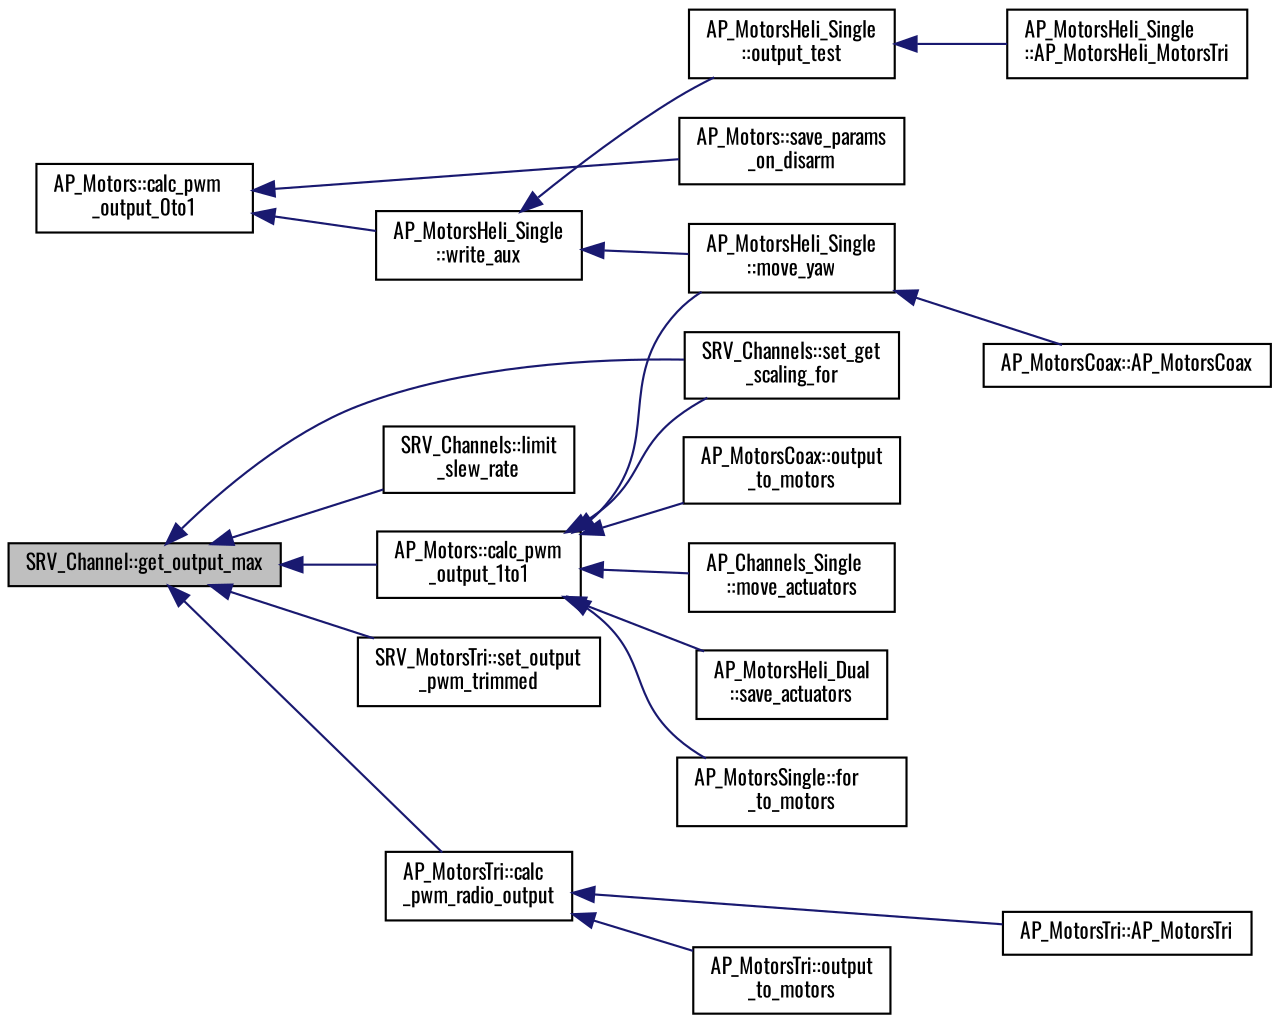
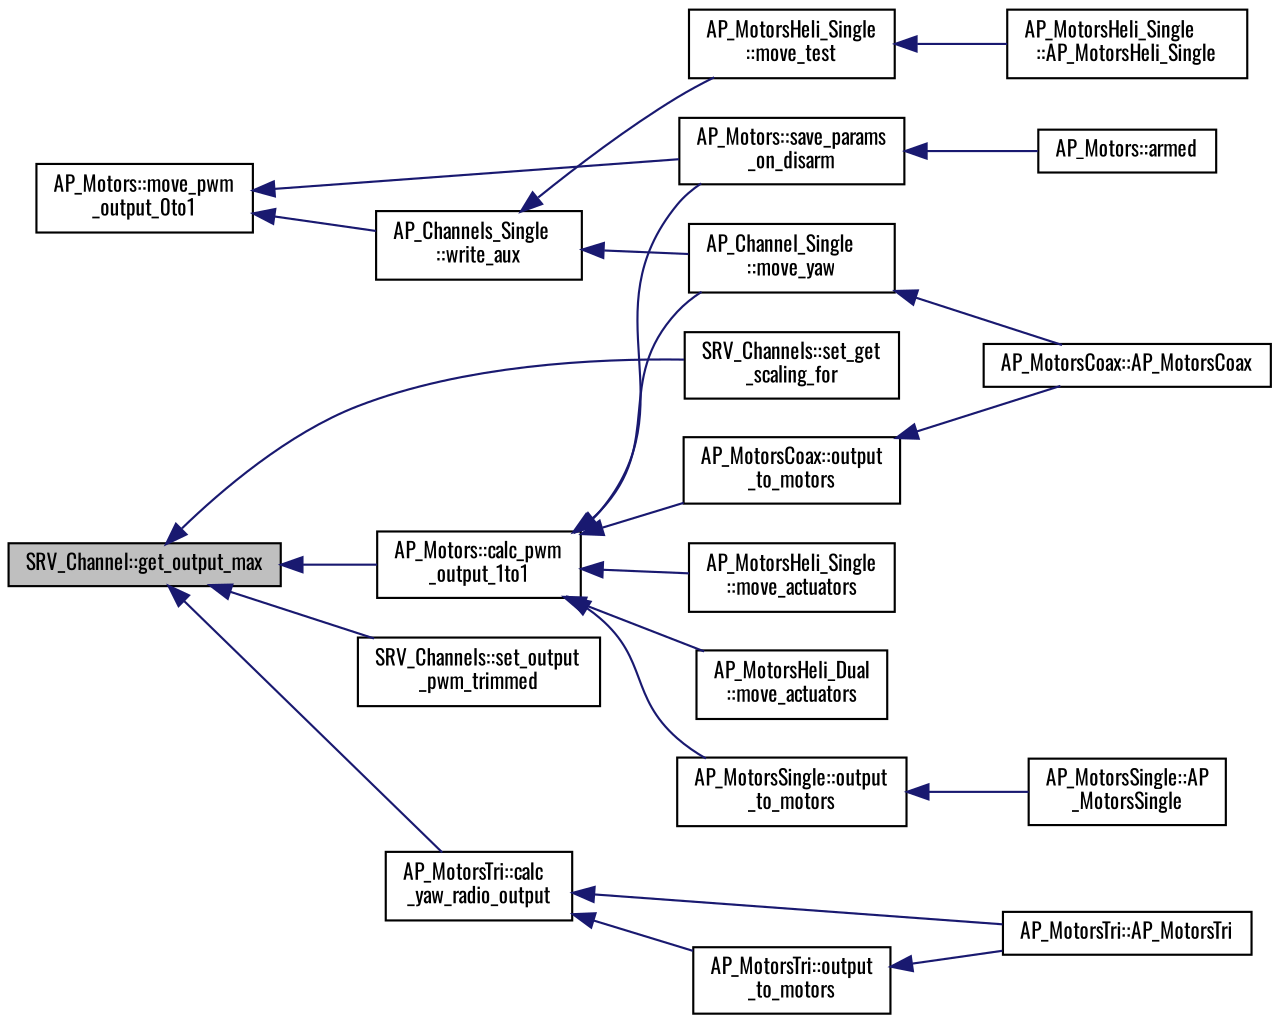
(792, 44) -> (792, 44)
(1127, 44) -> (1127, 44)
none -> (1127, 151)
(145, 198) -> (145, 198)
(479, 245) -> (479, 245)
(792, 258) -> (792, 258)
none -> (988, 409)
(648, 449) -> (638, 338)
(479, 460) -> none
(792, 578) -> (792, 578)
(479, 672) -> (479, 672)
(792, 685) -> (792, 685)
(792, 792) -> (792, 792)
none -> (1127, 792)
(479, 886) -> (479, 886)
none -> (957, 957)
